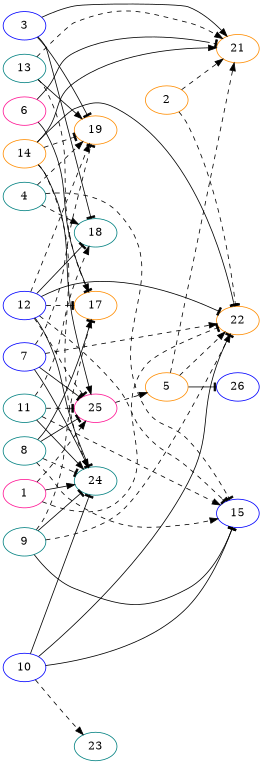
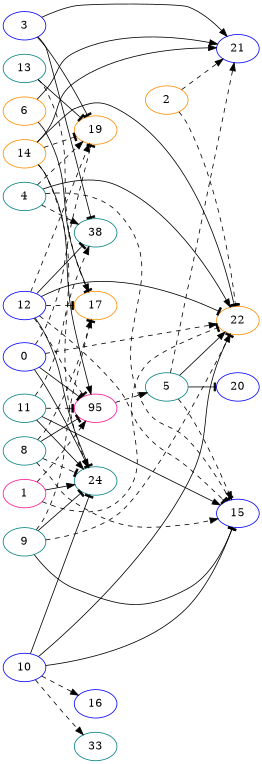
(121, 11) -> none
(111, 41) -> (111, 41)
(238, 49) -> (238, 49)
(53, 93) -> (53, 93)
(24, 111) -> (24, 111)
none -> (153, 208)
(96, 233) -> (96, 233)
(200, 356) -> (200, 356)
(24, 357) -> (24, 357)
(167, 387) -> (167, 387)
(238, 387) -> (238, 387)
(61, 403) -> (61, 403)
(96, 408) -> (96, 408)
none -> (207, 447)
(127, 459) -> (127, 459)
none -> (96, 704)
(96, 746) -> (96, 746)
